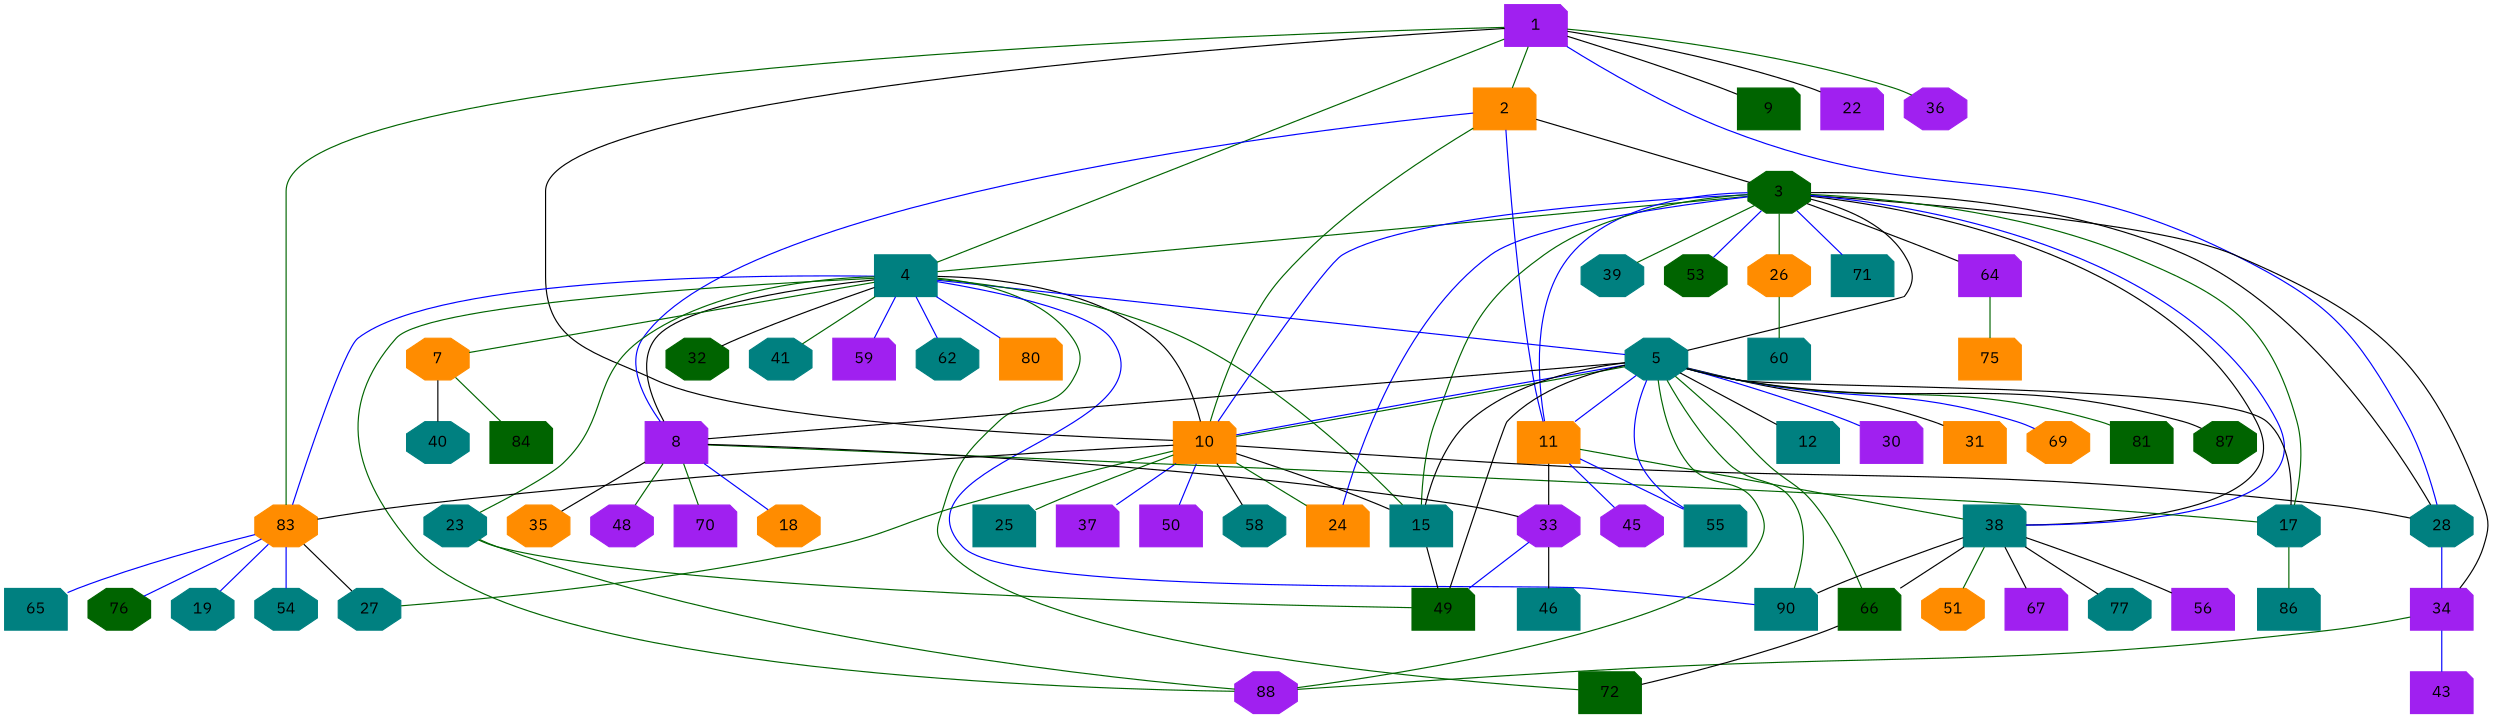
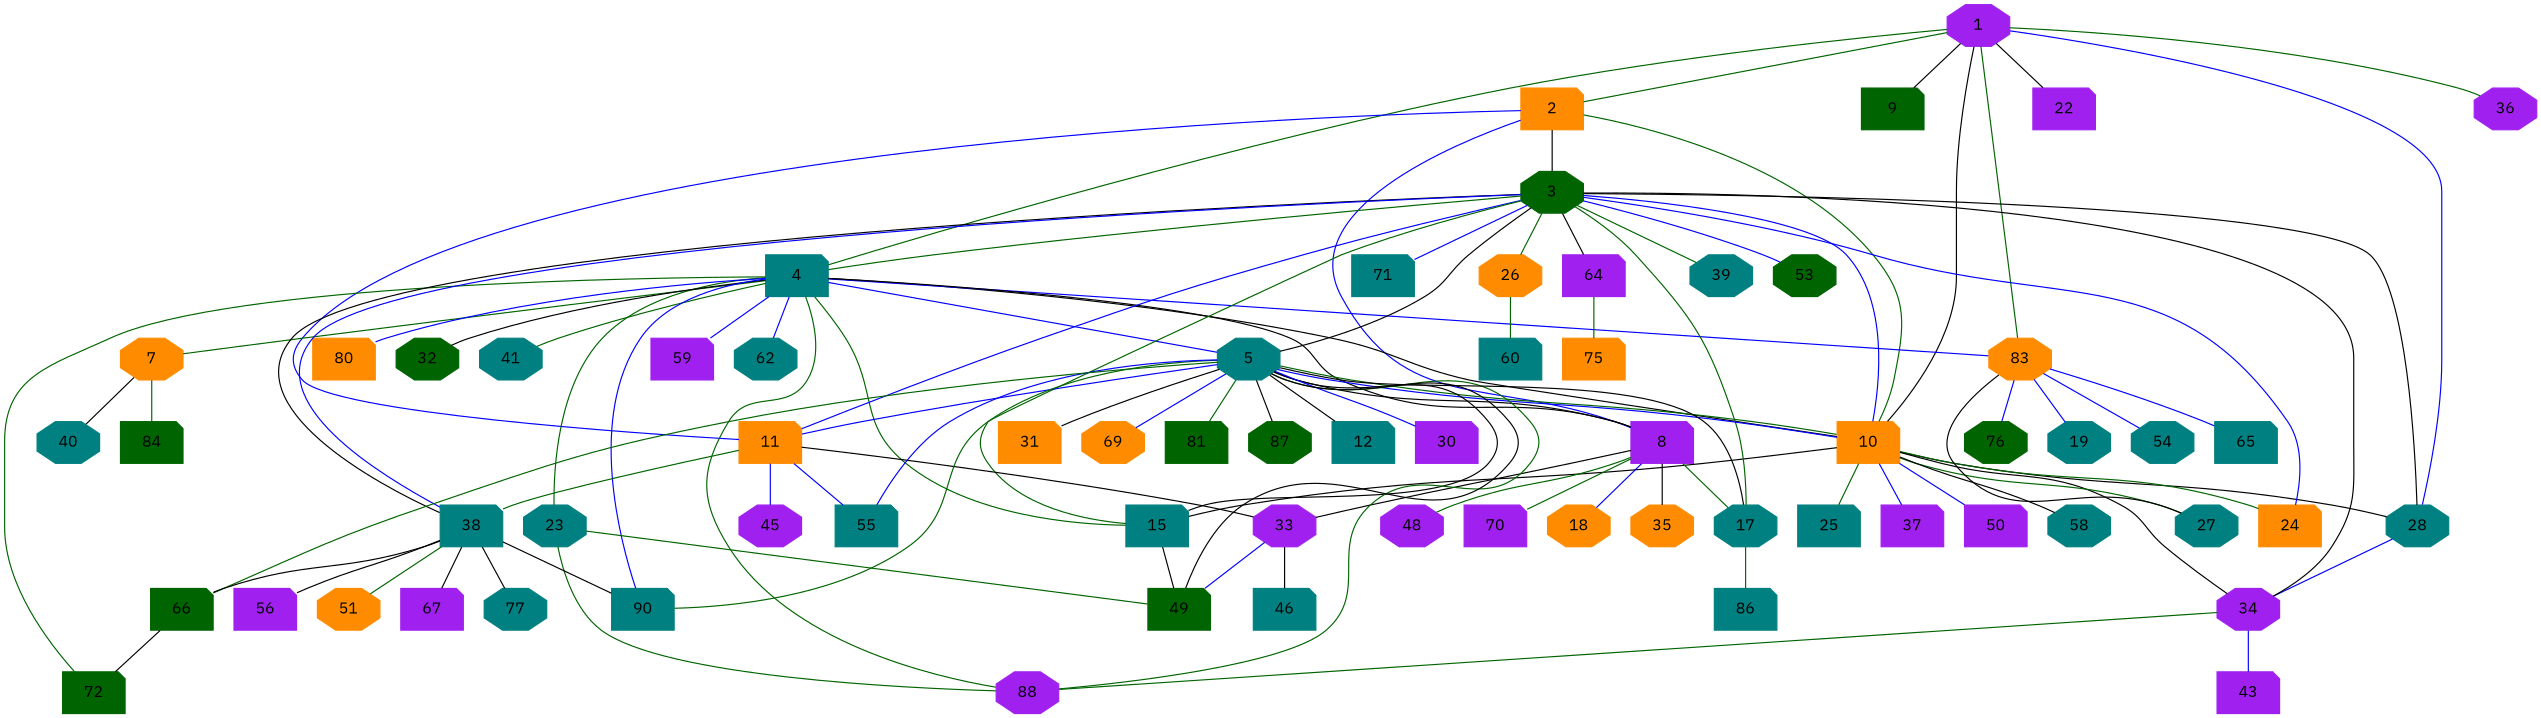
(1536, 25) -> (1978, 25)
(745, 473) -> (2122, 506)
(2442, 609) -> (2248, 609)
